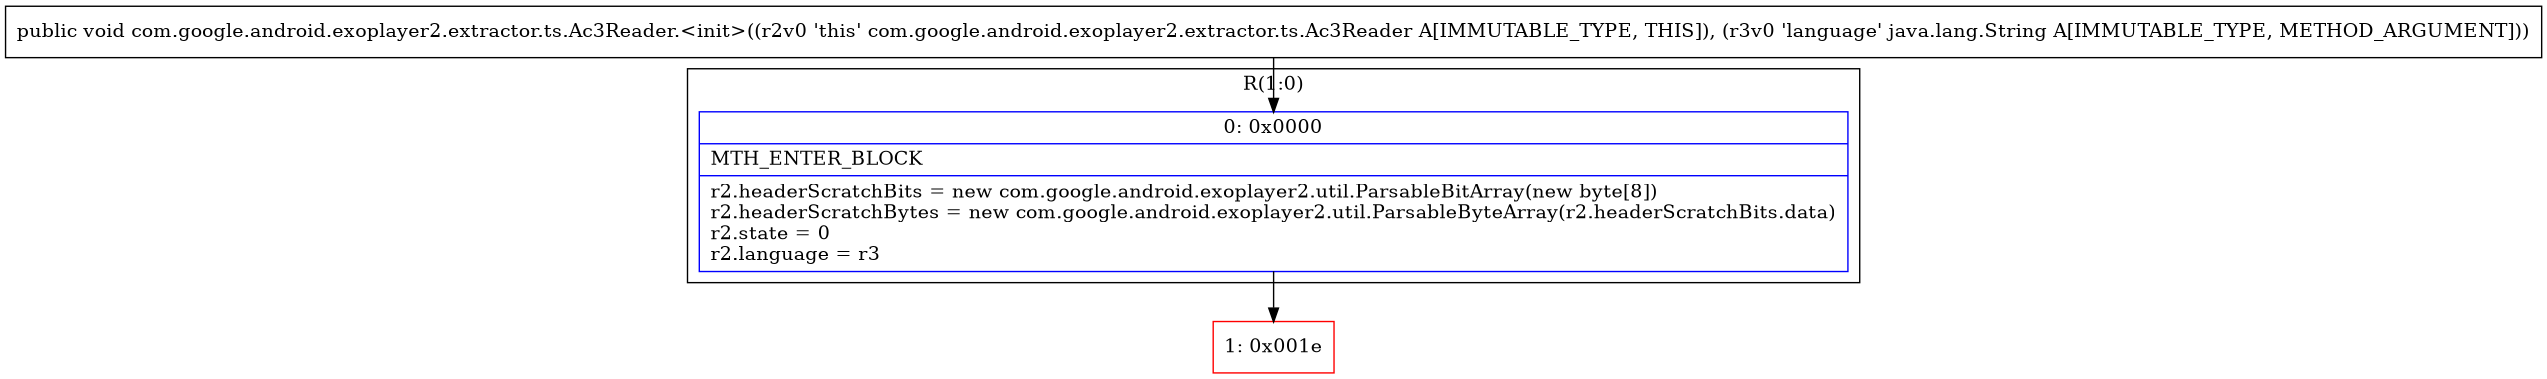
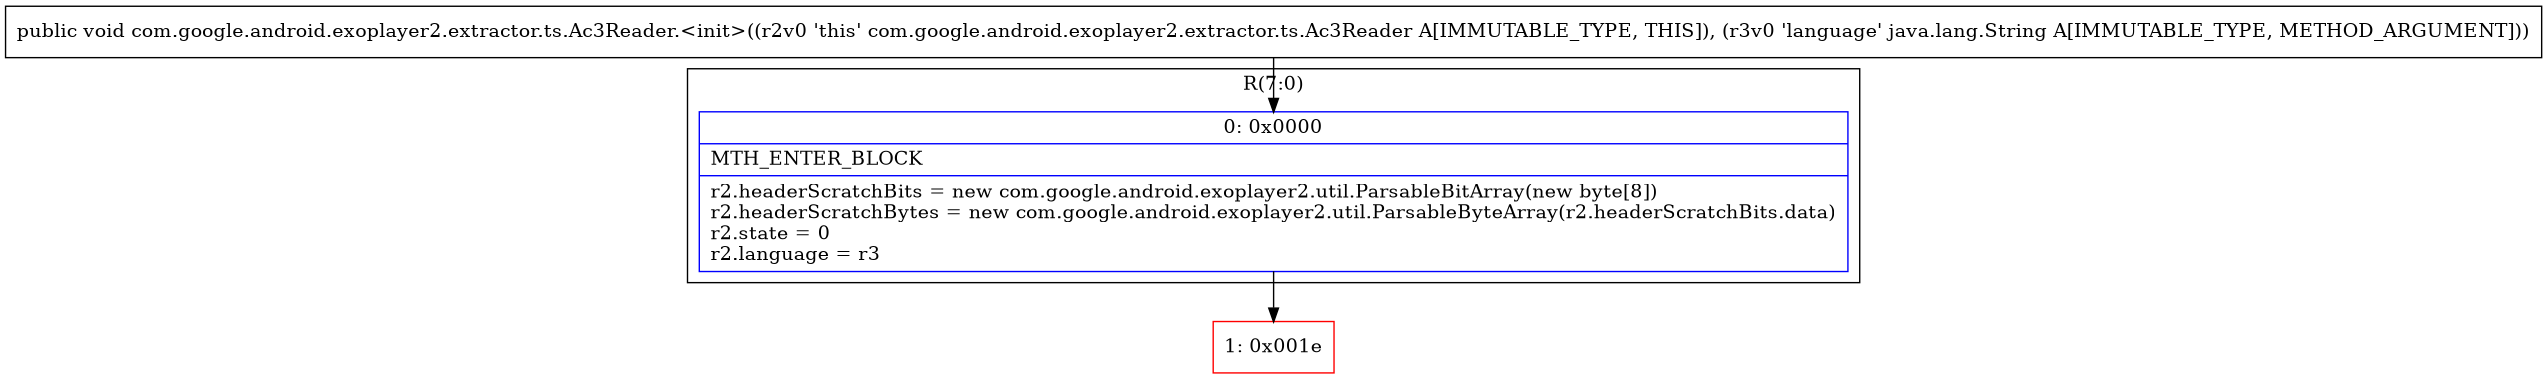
(1274, 85) -> (1274, 85)
